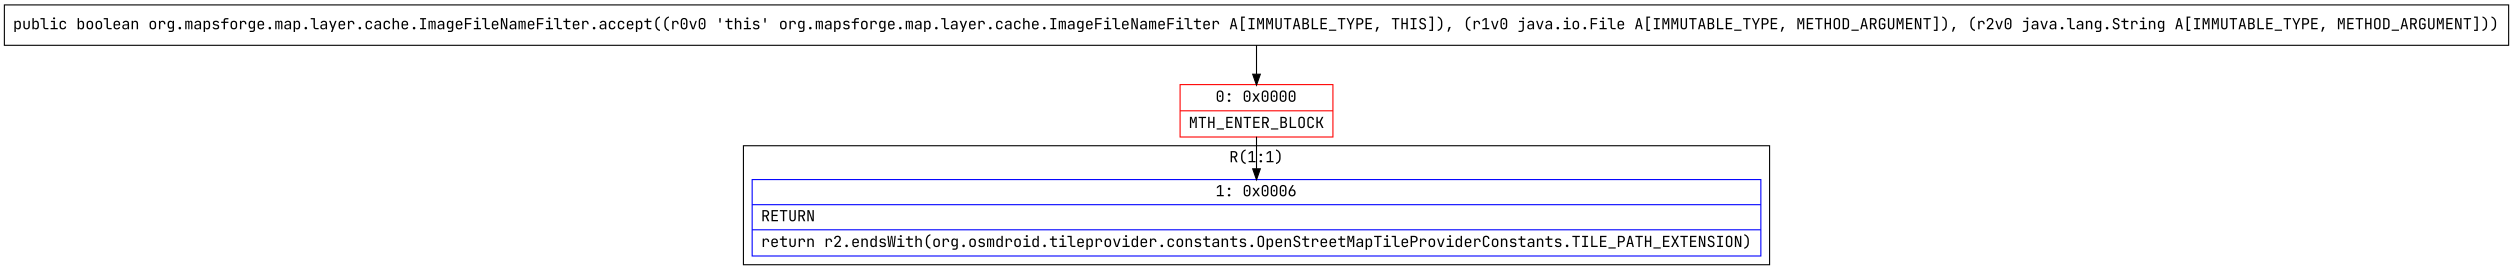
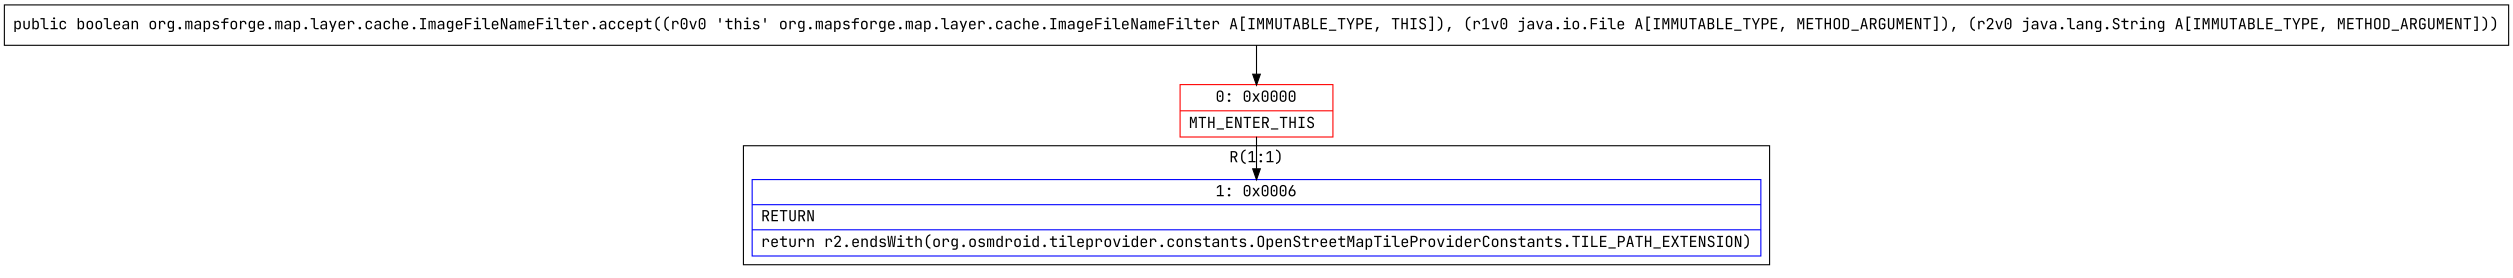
(1257, 123) -> (1252, 123)
